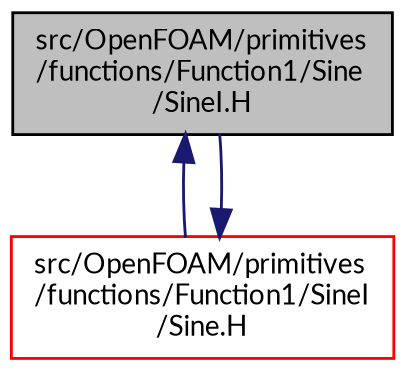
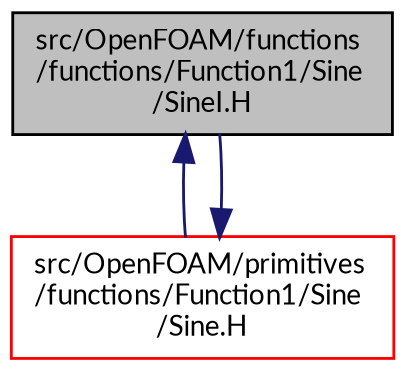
(203, 74) -> (203, 74)
(203, 298) -> (203, 298)
